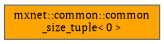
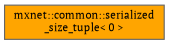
(82, 22) -> (84, 22)
